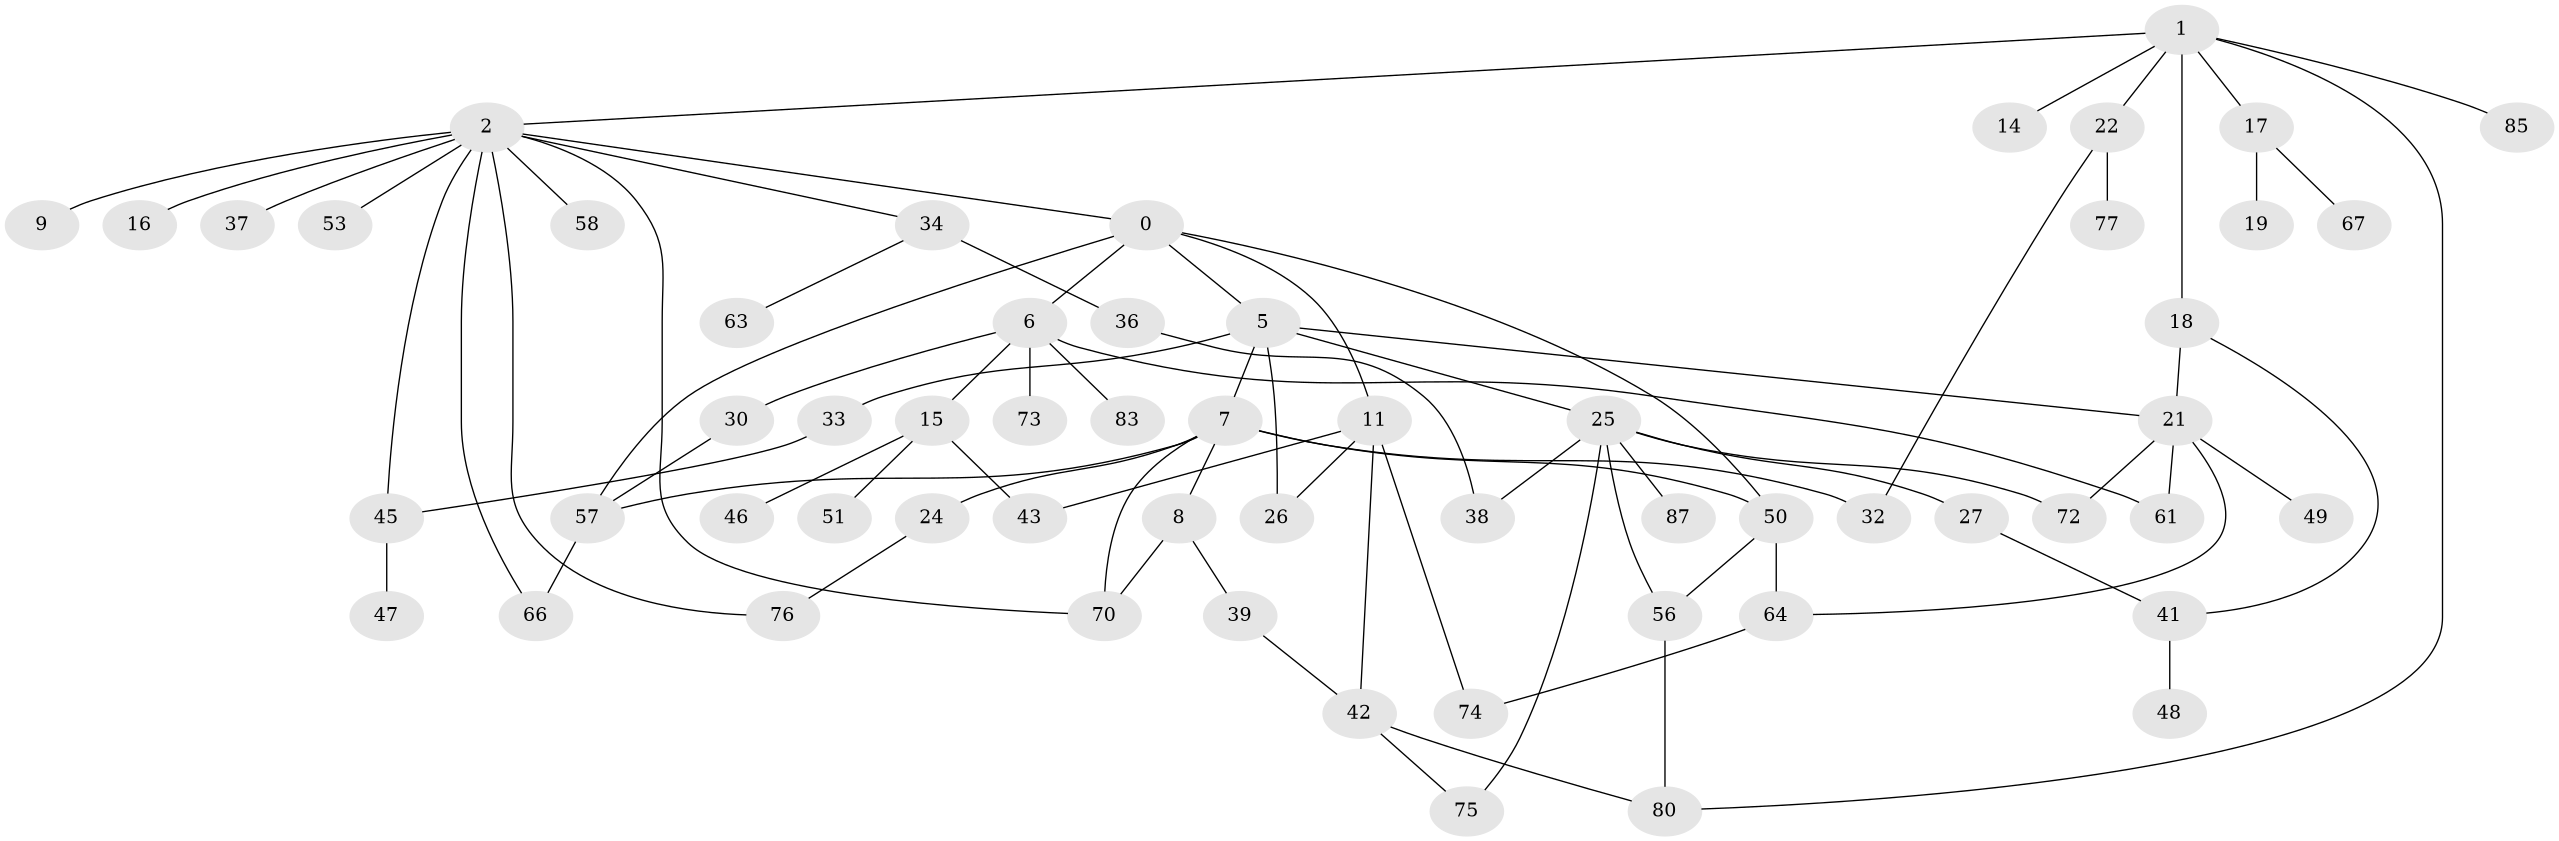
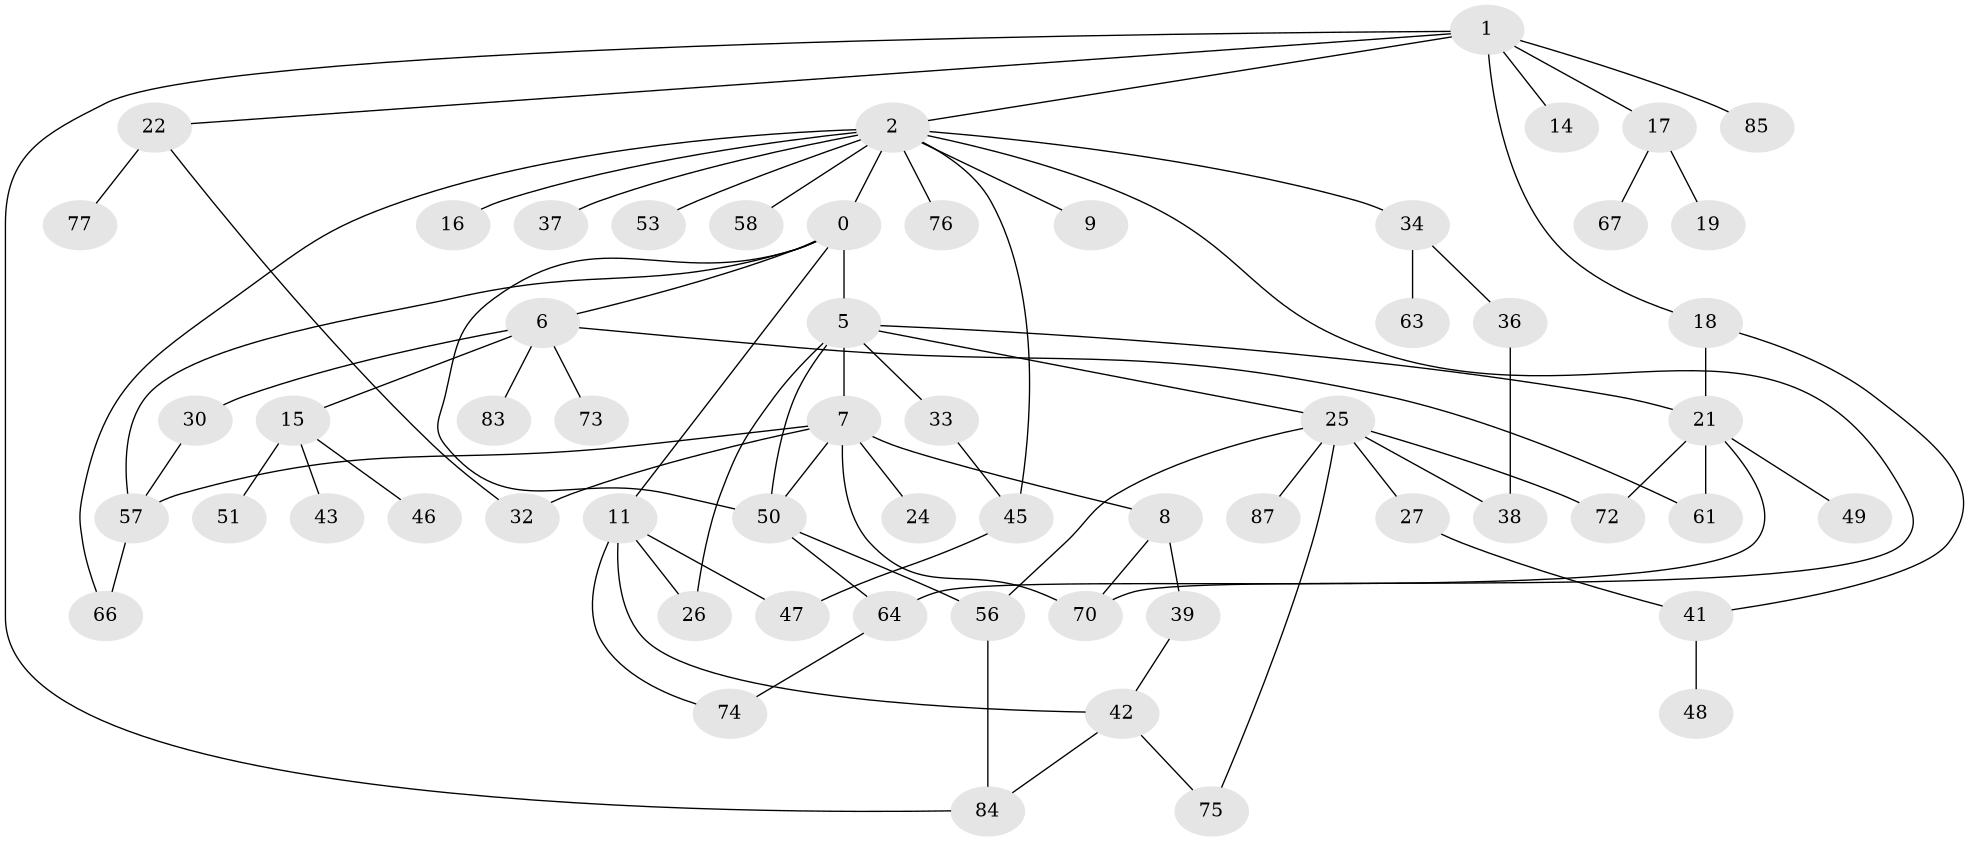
none -> (788, 415)
(1216, 466) -> (712, 570)
(857, 567) -> none
(1665, 811) -> (988, 811)
